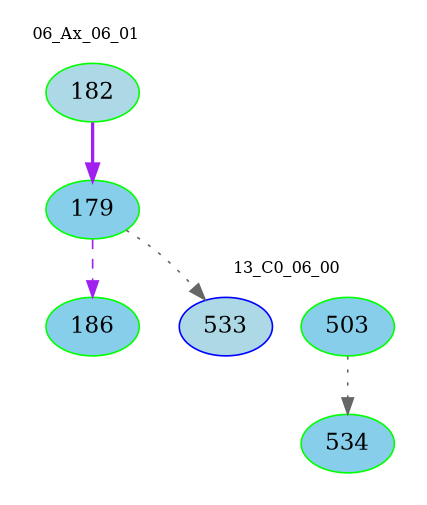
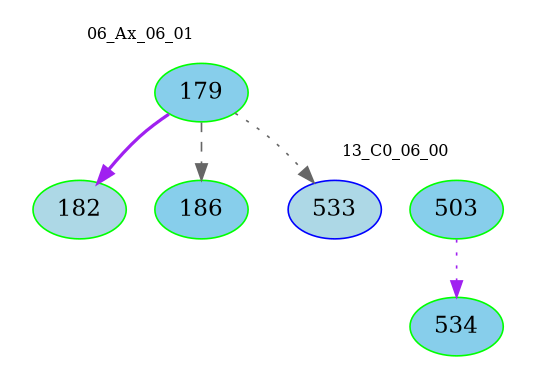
(93, 143) -> (136, 140)
(93, 260) -> (202, 143)
(348, 377) -> (457, 260)
